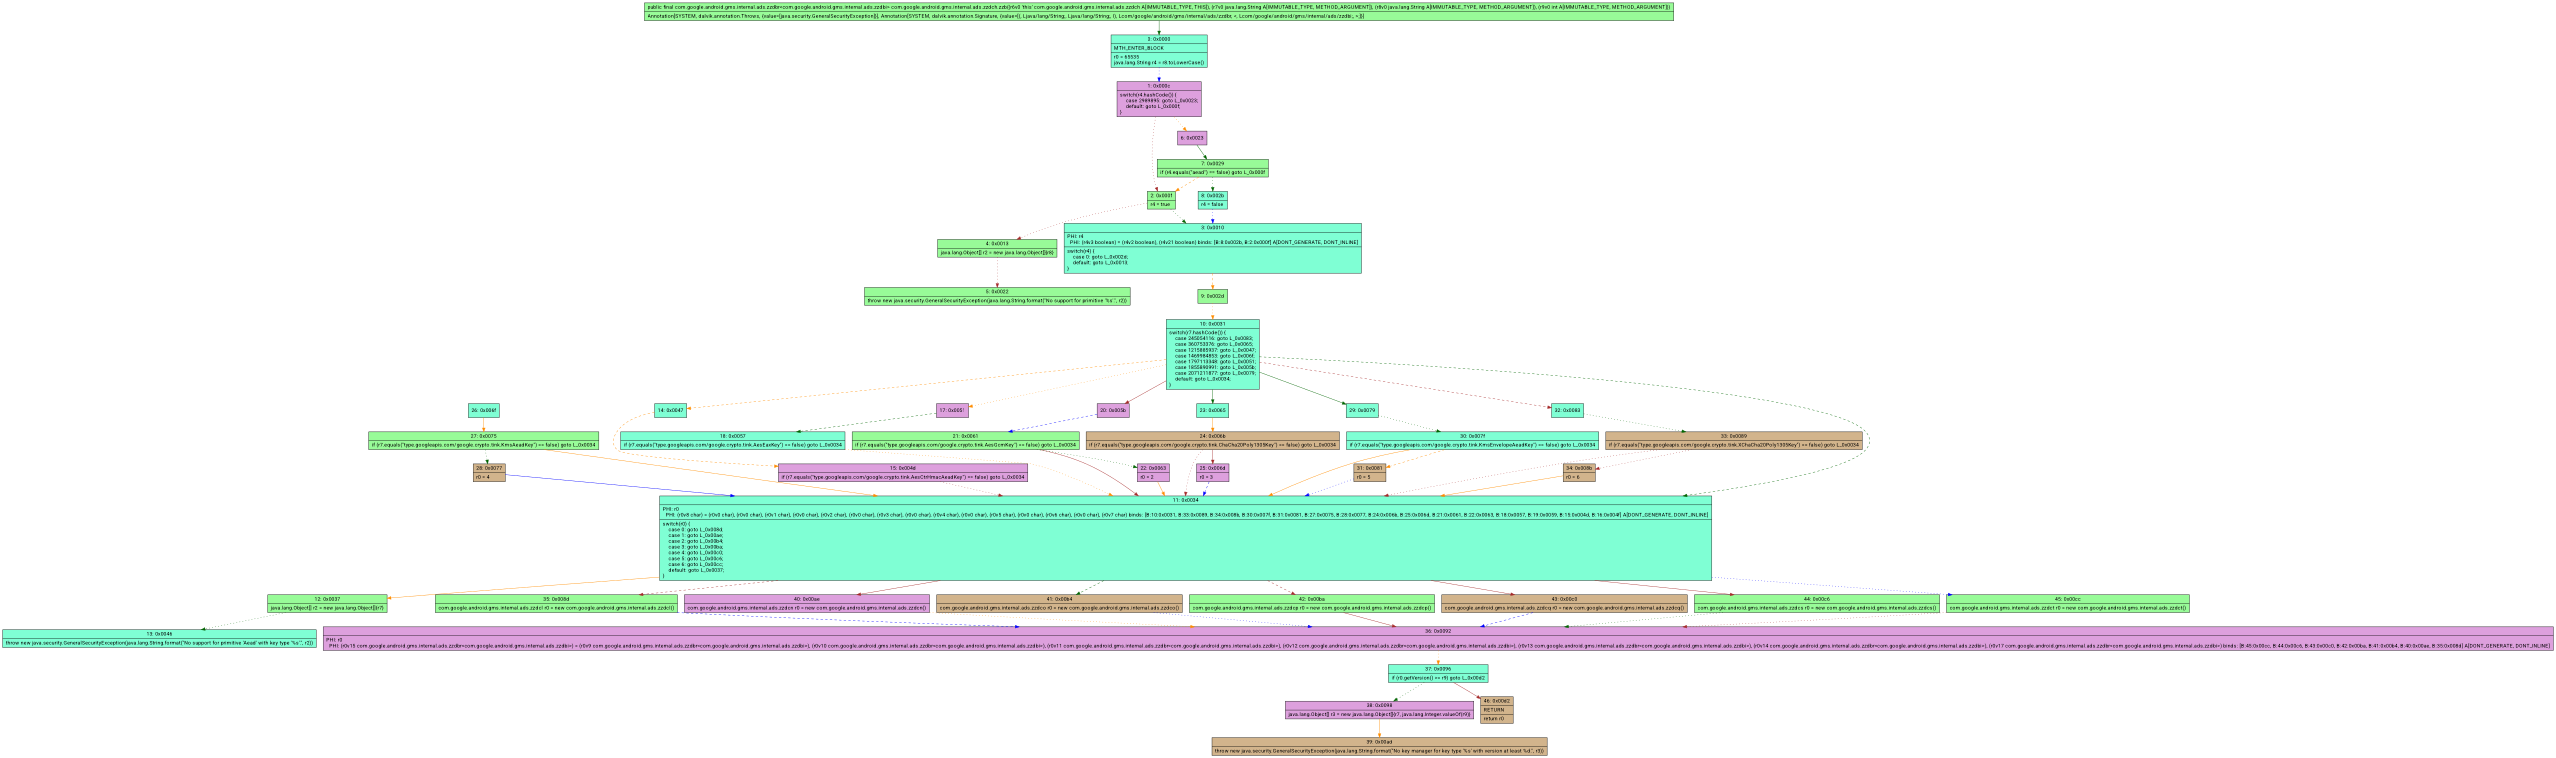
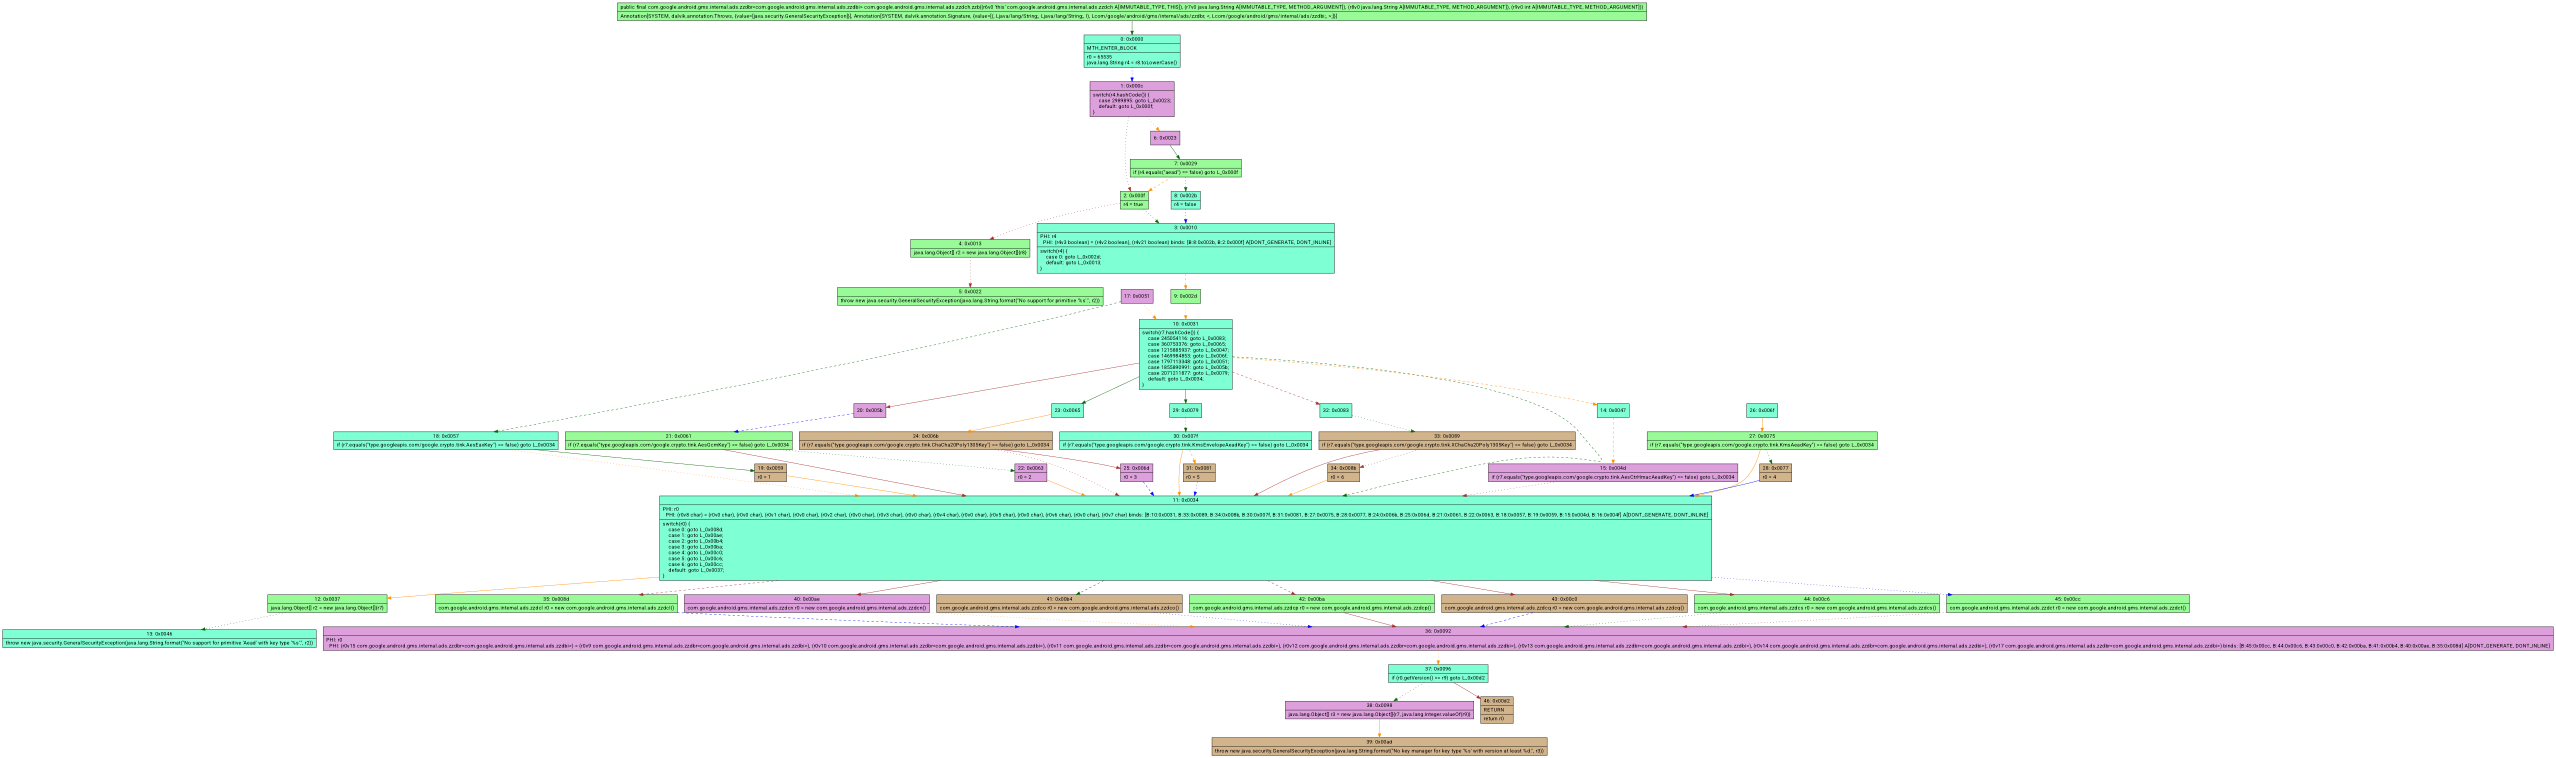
(1069, 385) -> (1148, 310)
(1524, 470) -> (1317, 466)
none -> (771, 473)
